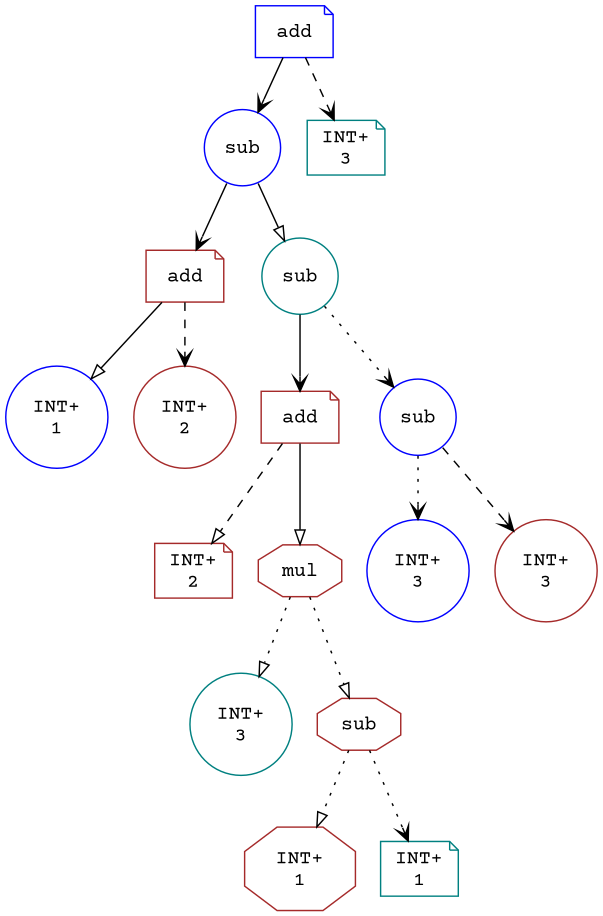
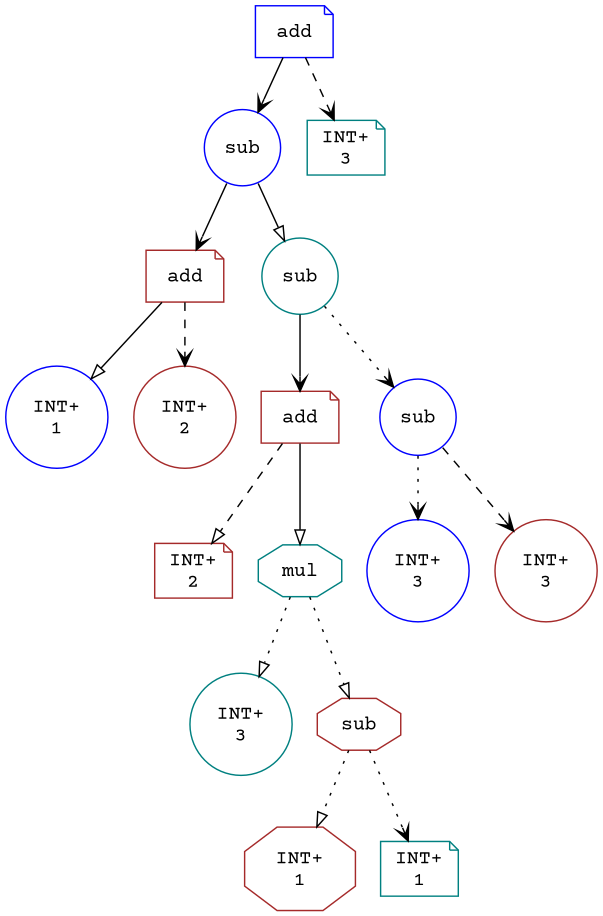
(300, 571) -> (300, 571)
